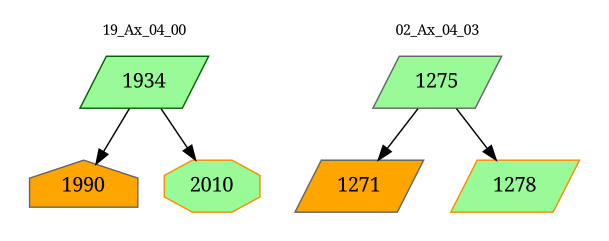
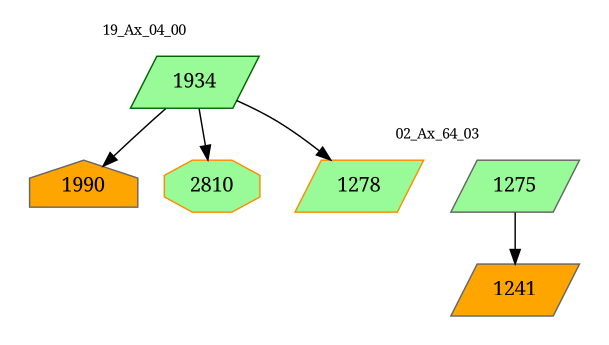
(437, 31) -> (437, 135)
(472, 129) -> (292, 131)
(212, 186) -> (212, 186)
(359, 186) -> (515, 290)
